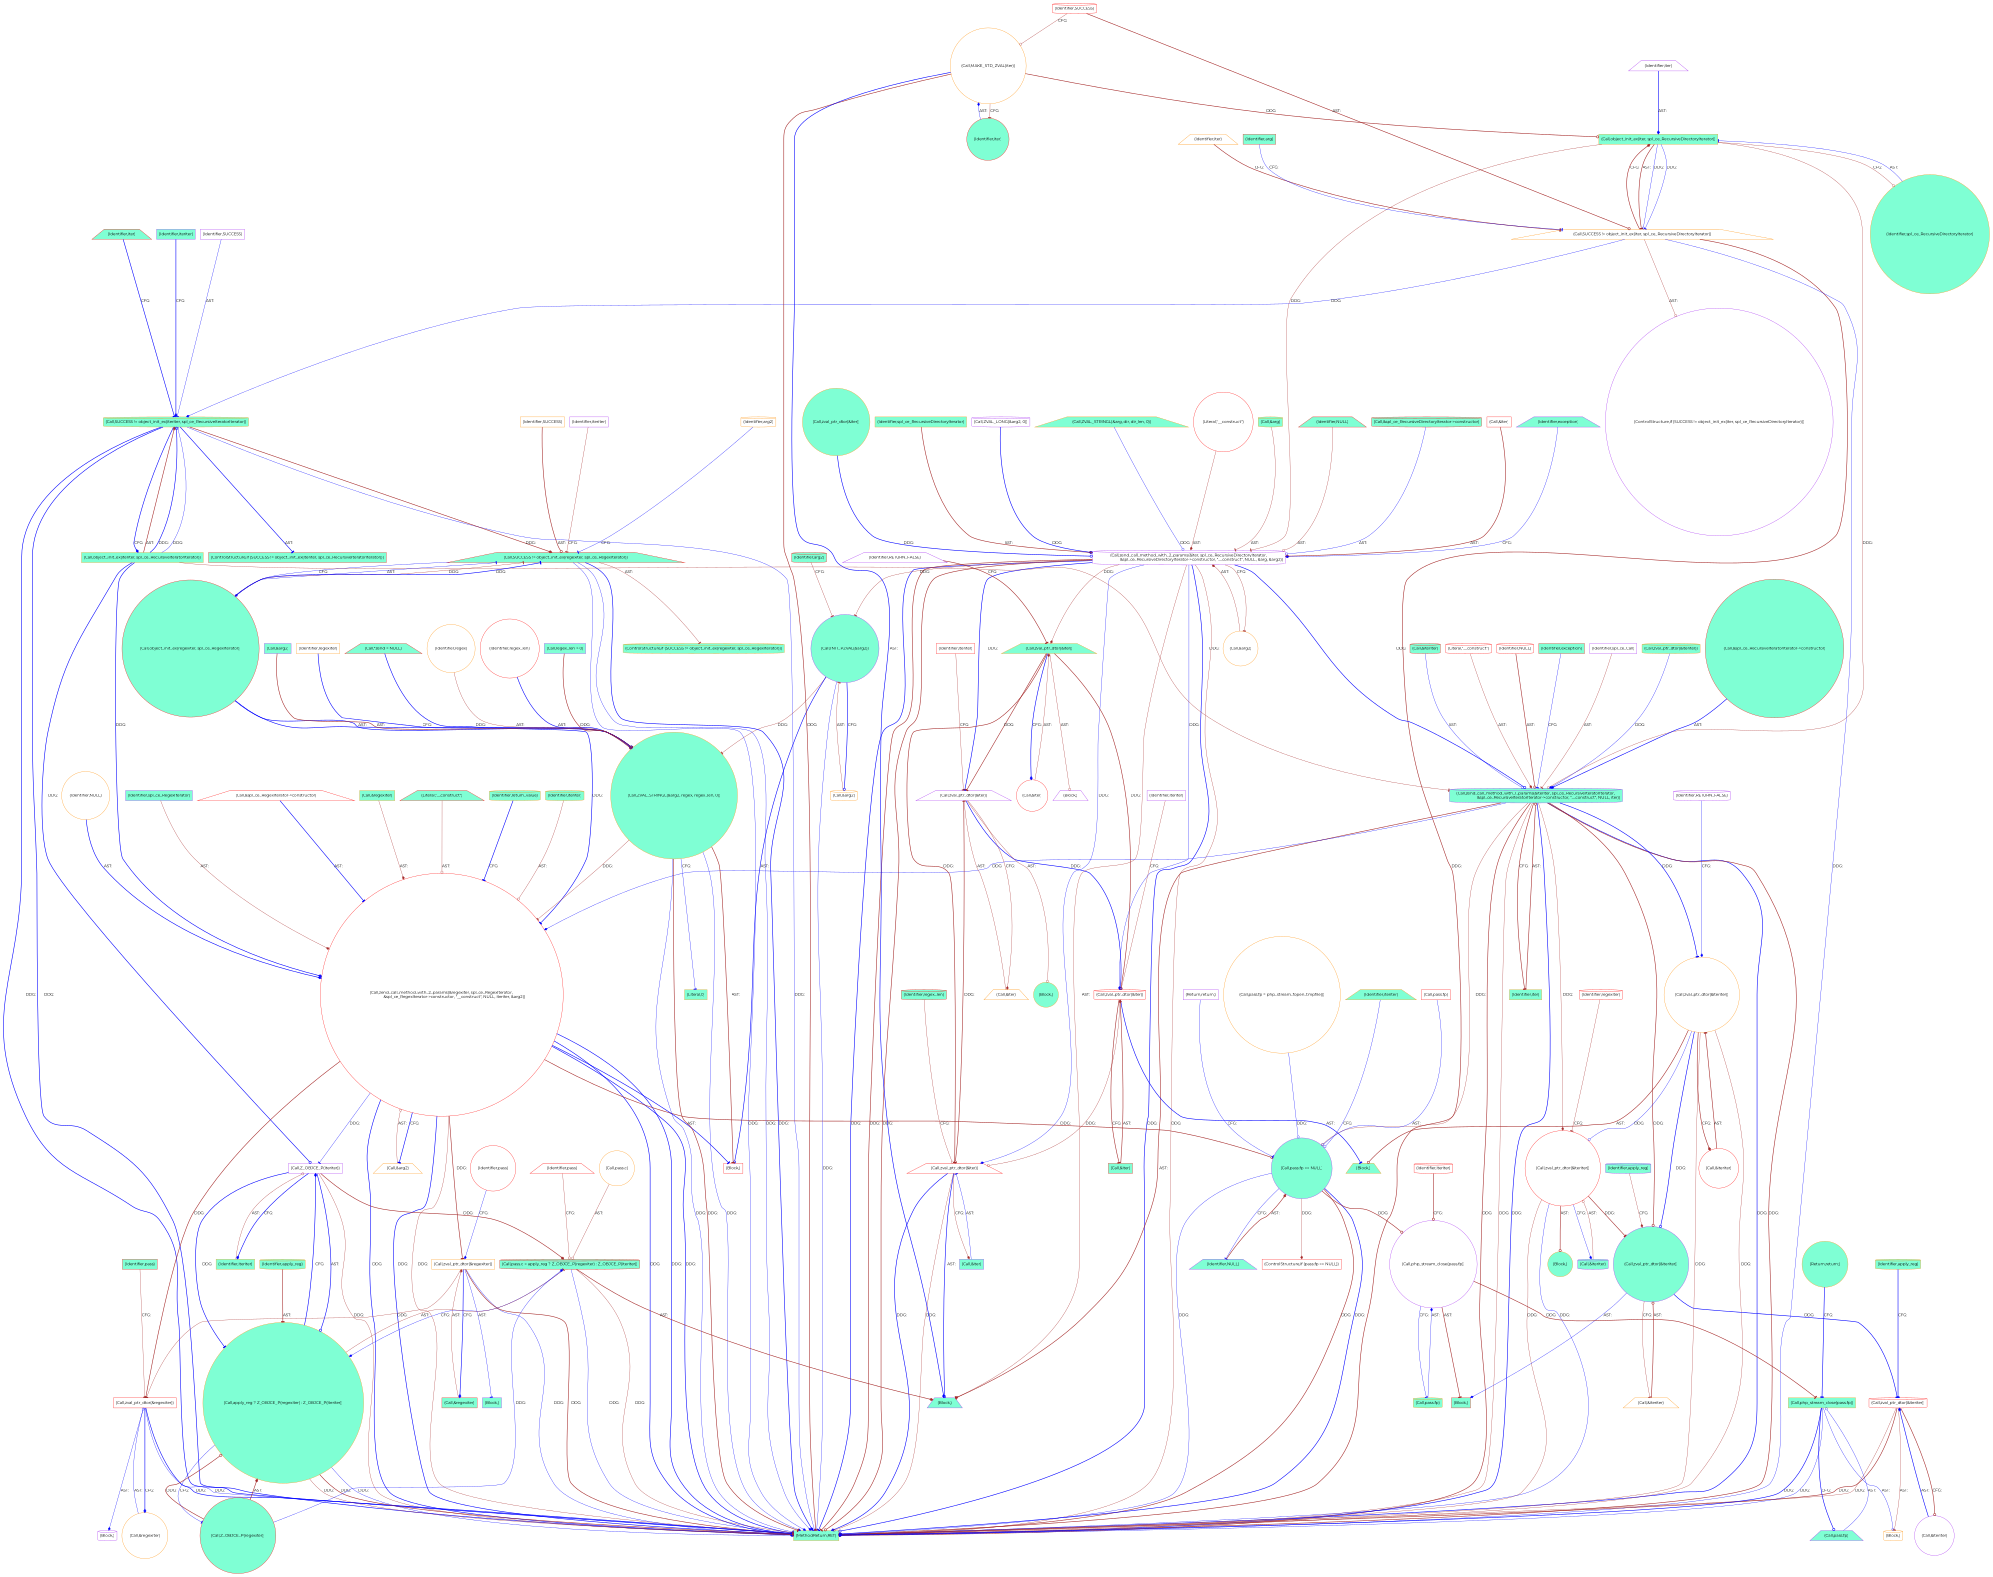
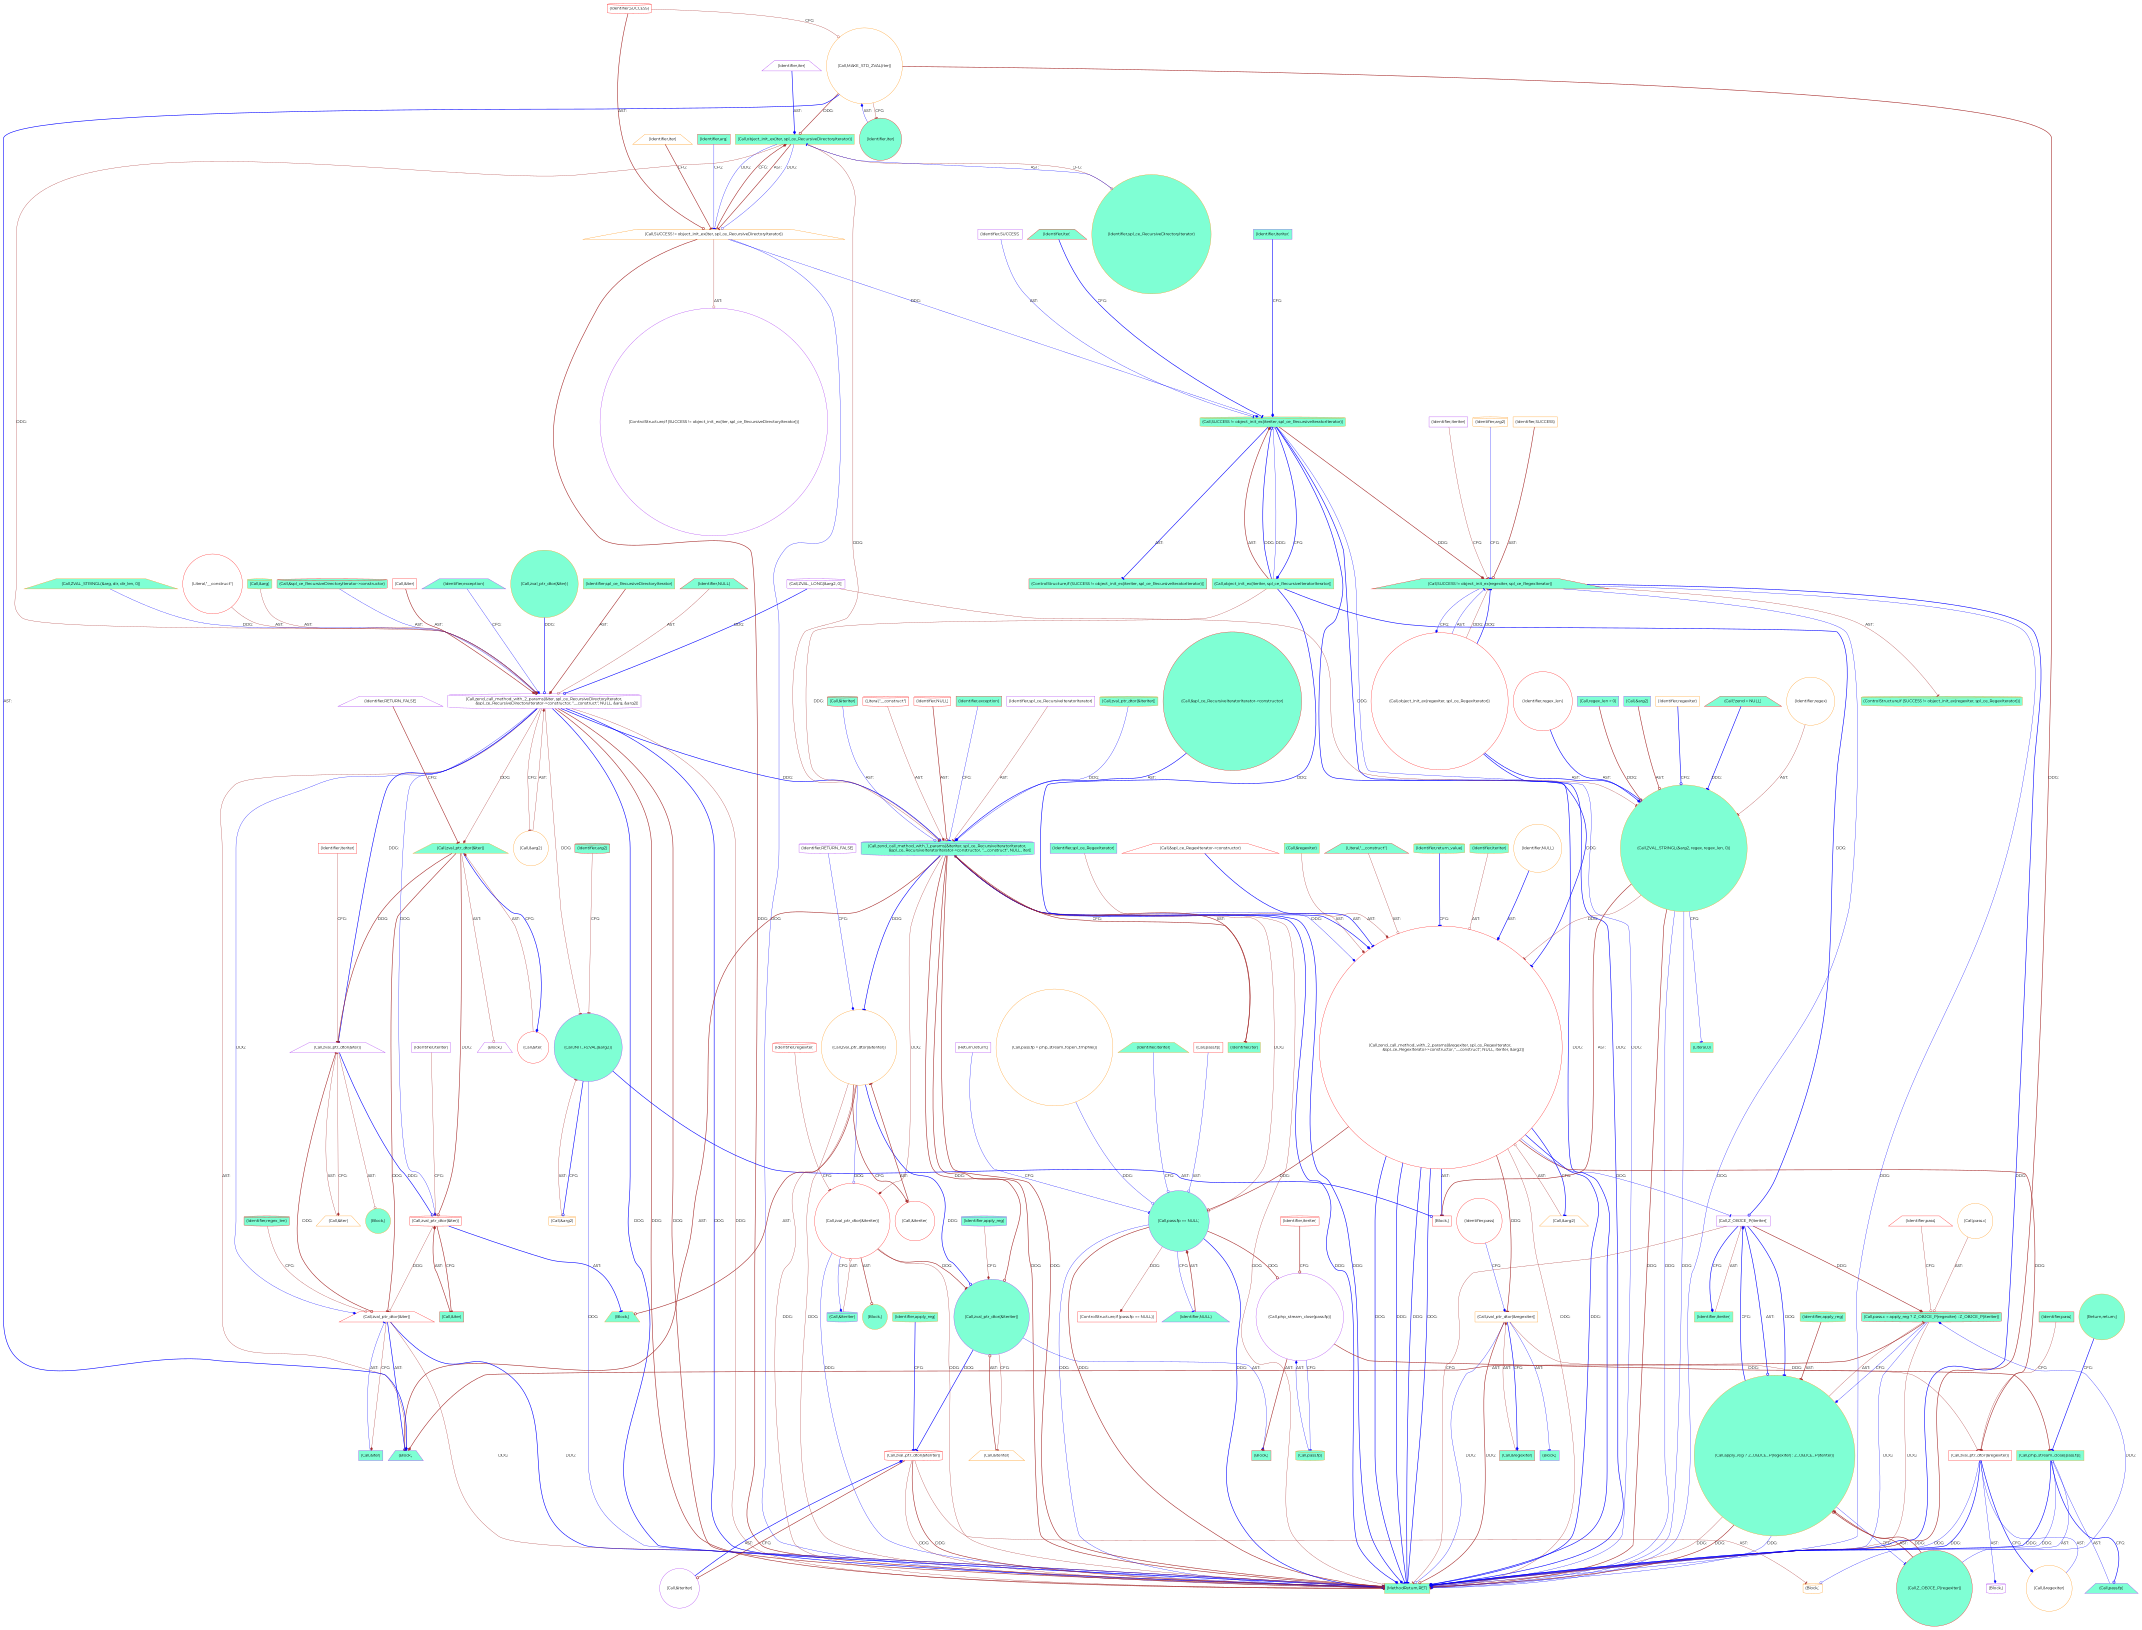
(191, 649) -> (1440, 701)
(1613, 649) -> (1051, 701)
(780, 722) -> (1291, 628)
(359, 1315) -> (1451, 1368)
